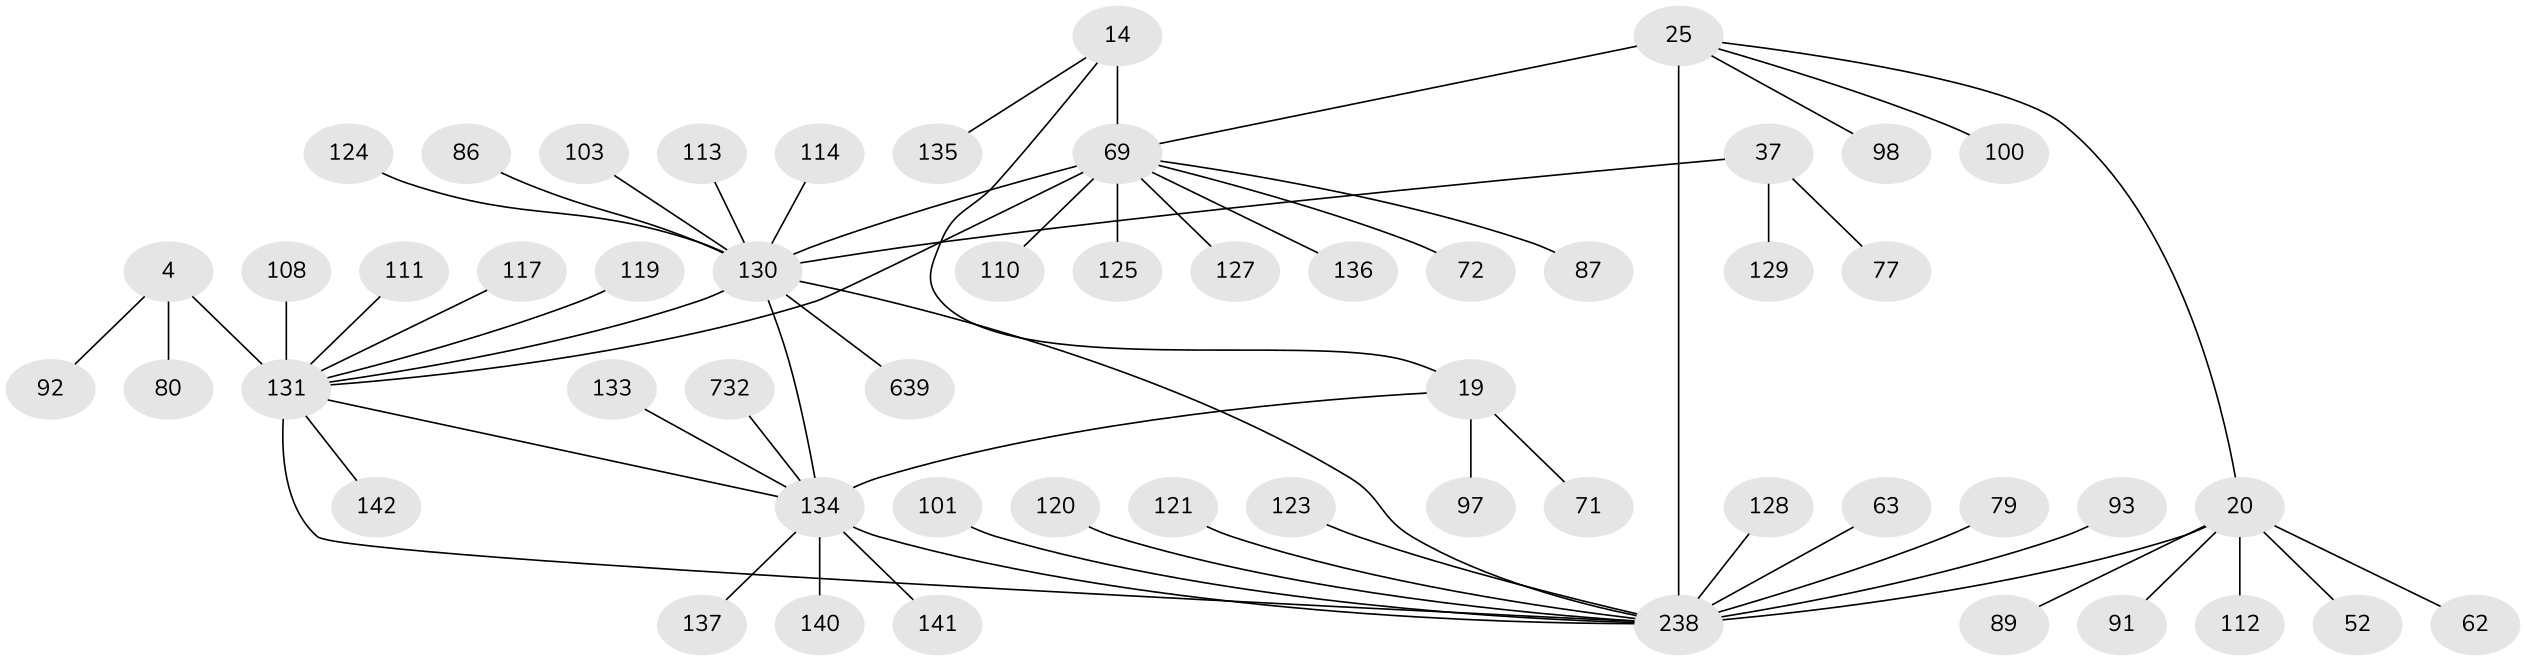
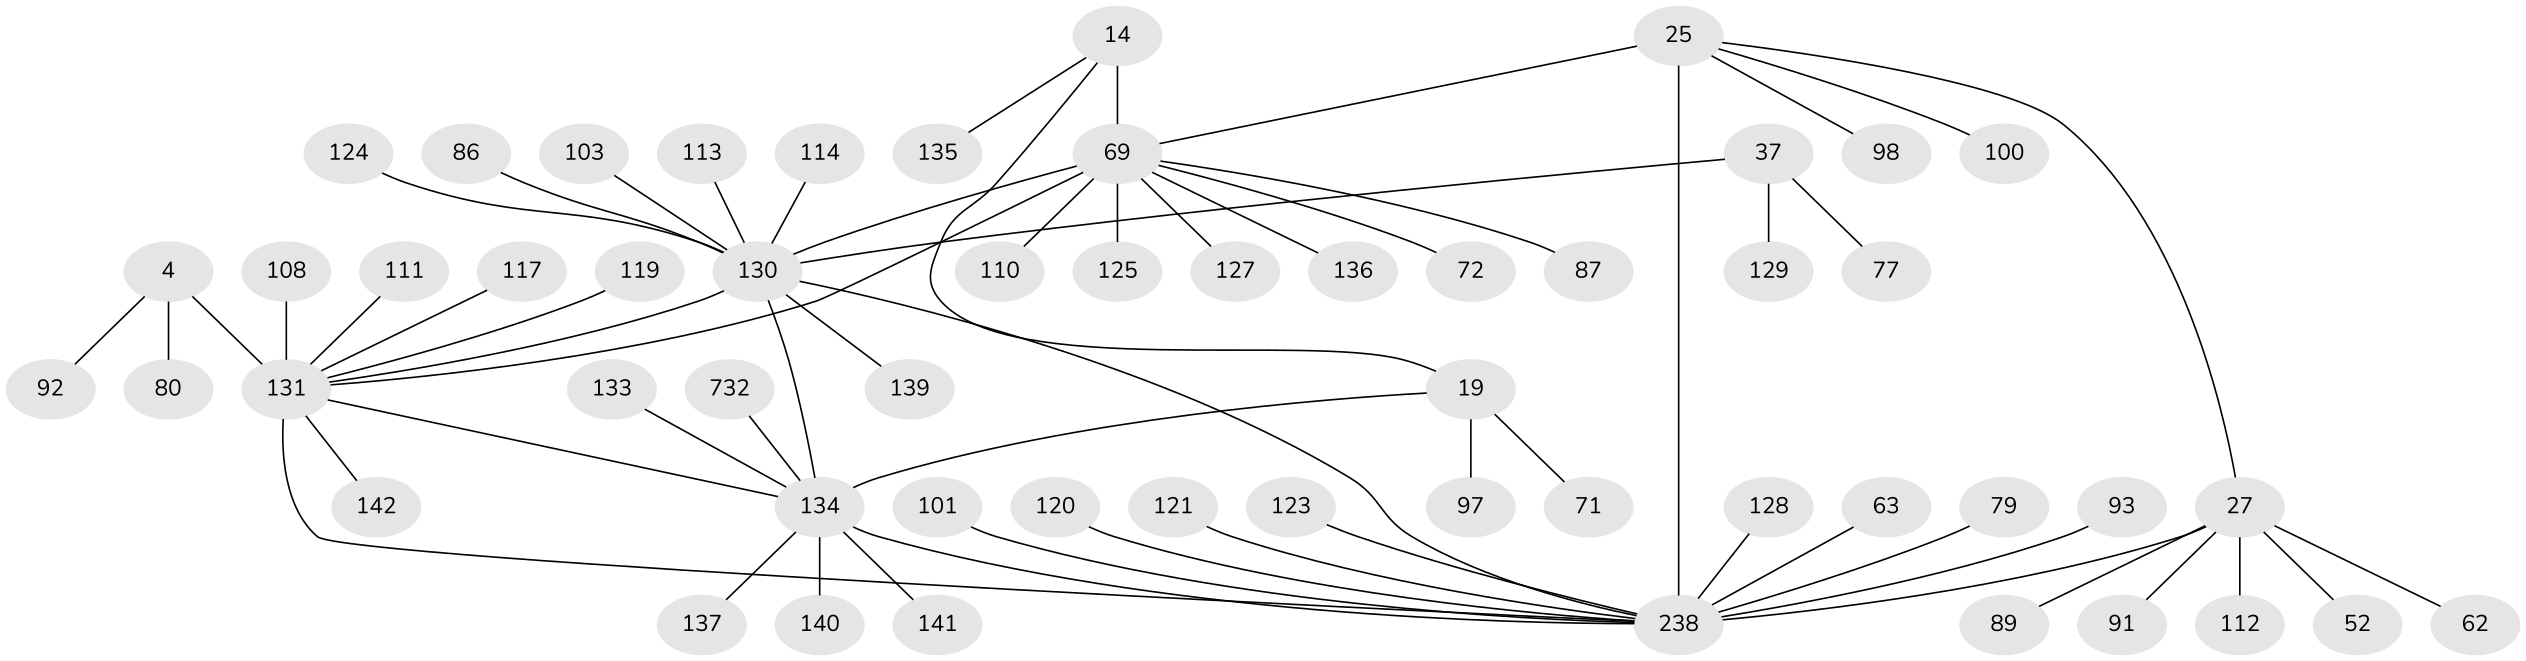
(910, 389) -> (910, 389)
(2240, 507) -> (2240, 507)
